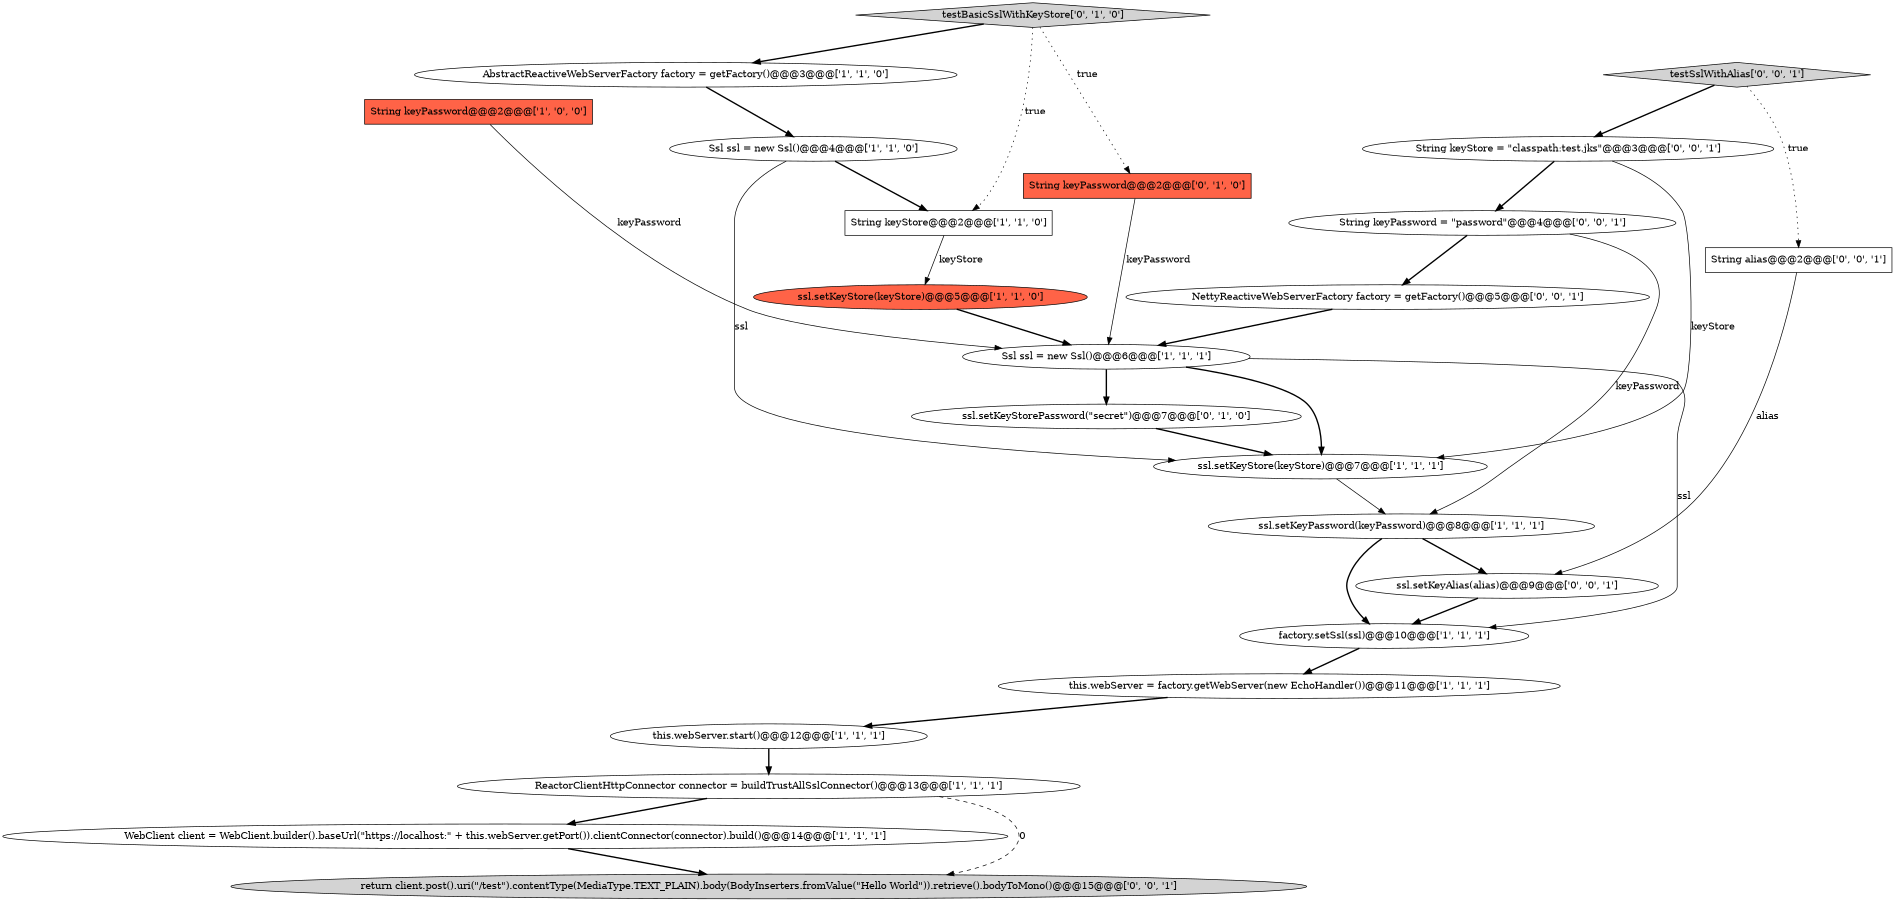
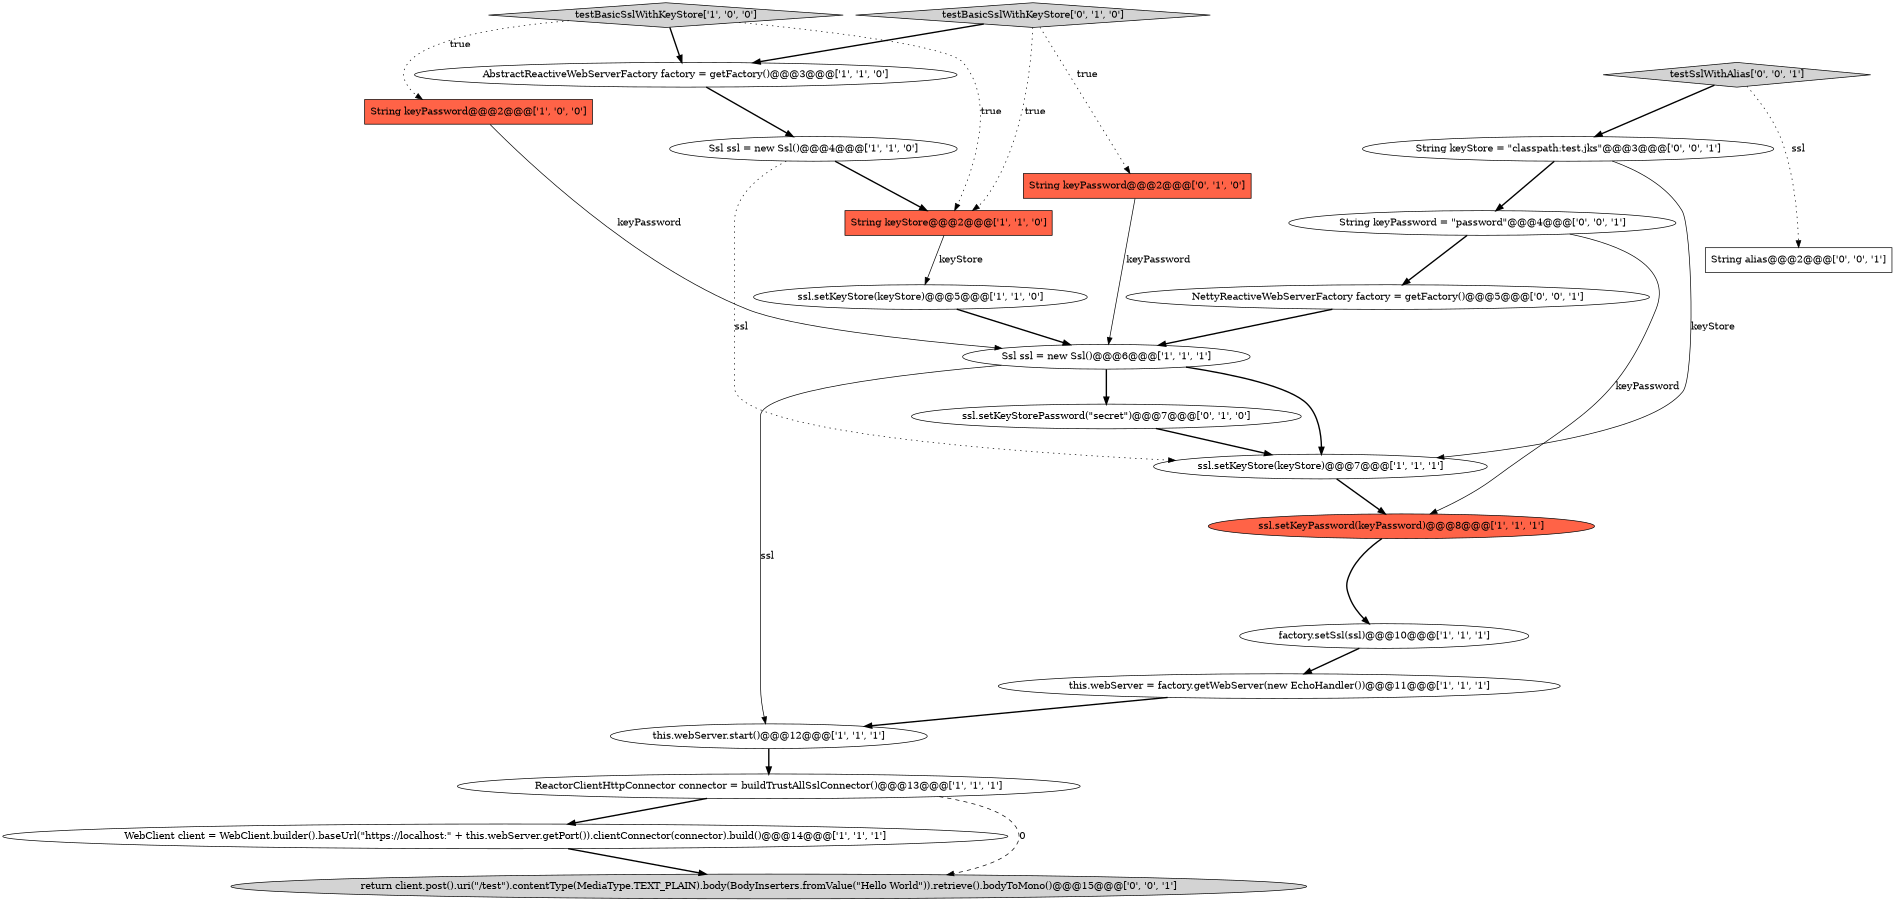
none -> (666, 15)
(1798, 149) -> (1798, 149)
(949, 223) -> (949, 223)
(920, 297) -> (920, 297)
(1661, 376) -> (761, 441)
(822, 426) -> (822, 426)
(1358, 494) -> (1358, 494)
(1401, 526) -> (1401, 526)
(1507, 586) -> none
